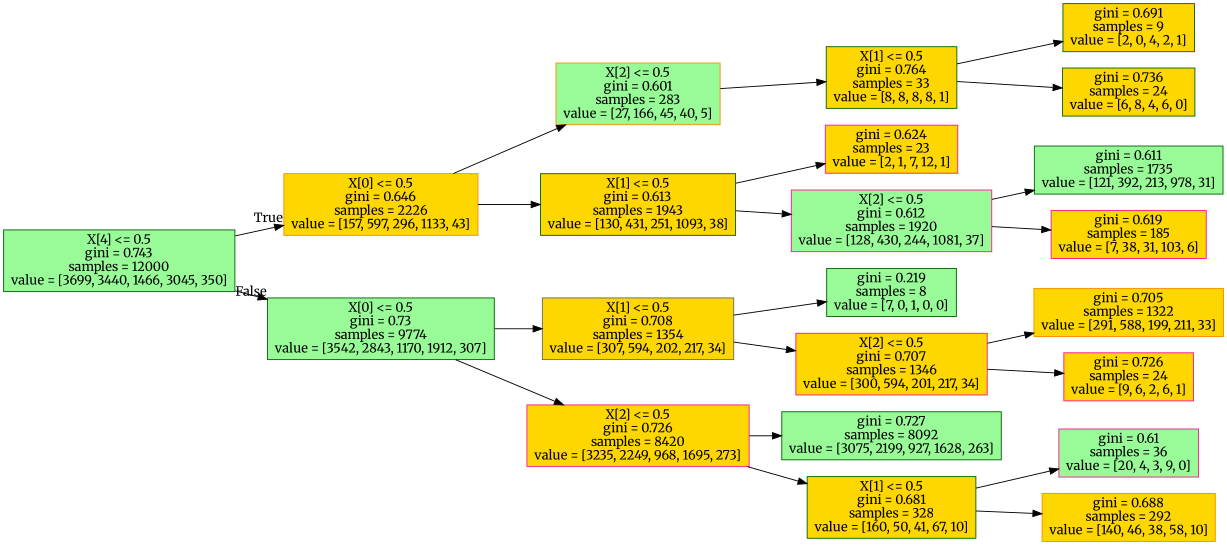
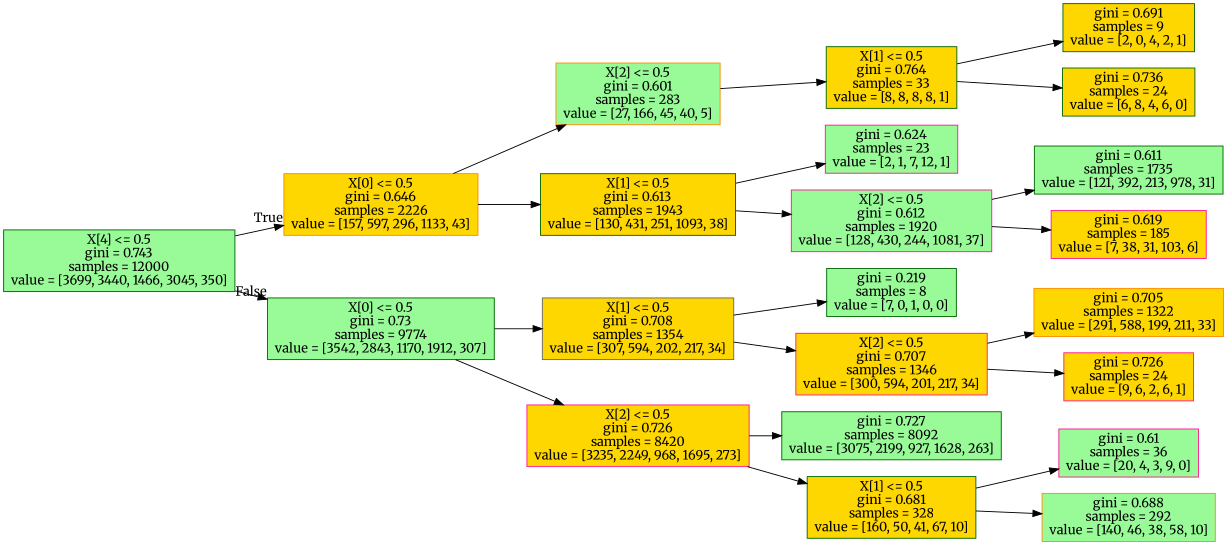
(892, 149) -> (892, 149)
(1129, 517) -> (1129, 517)
